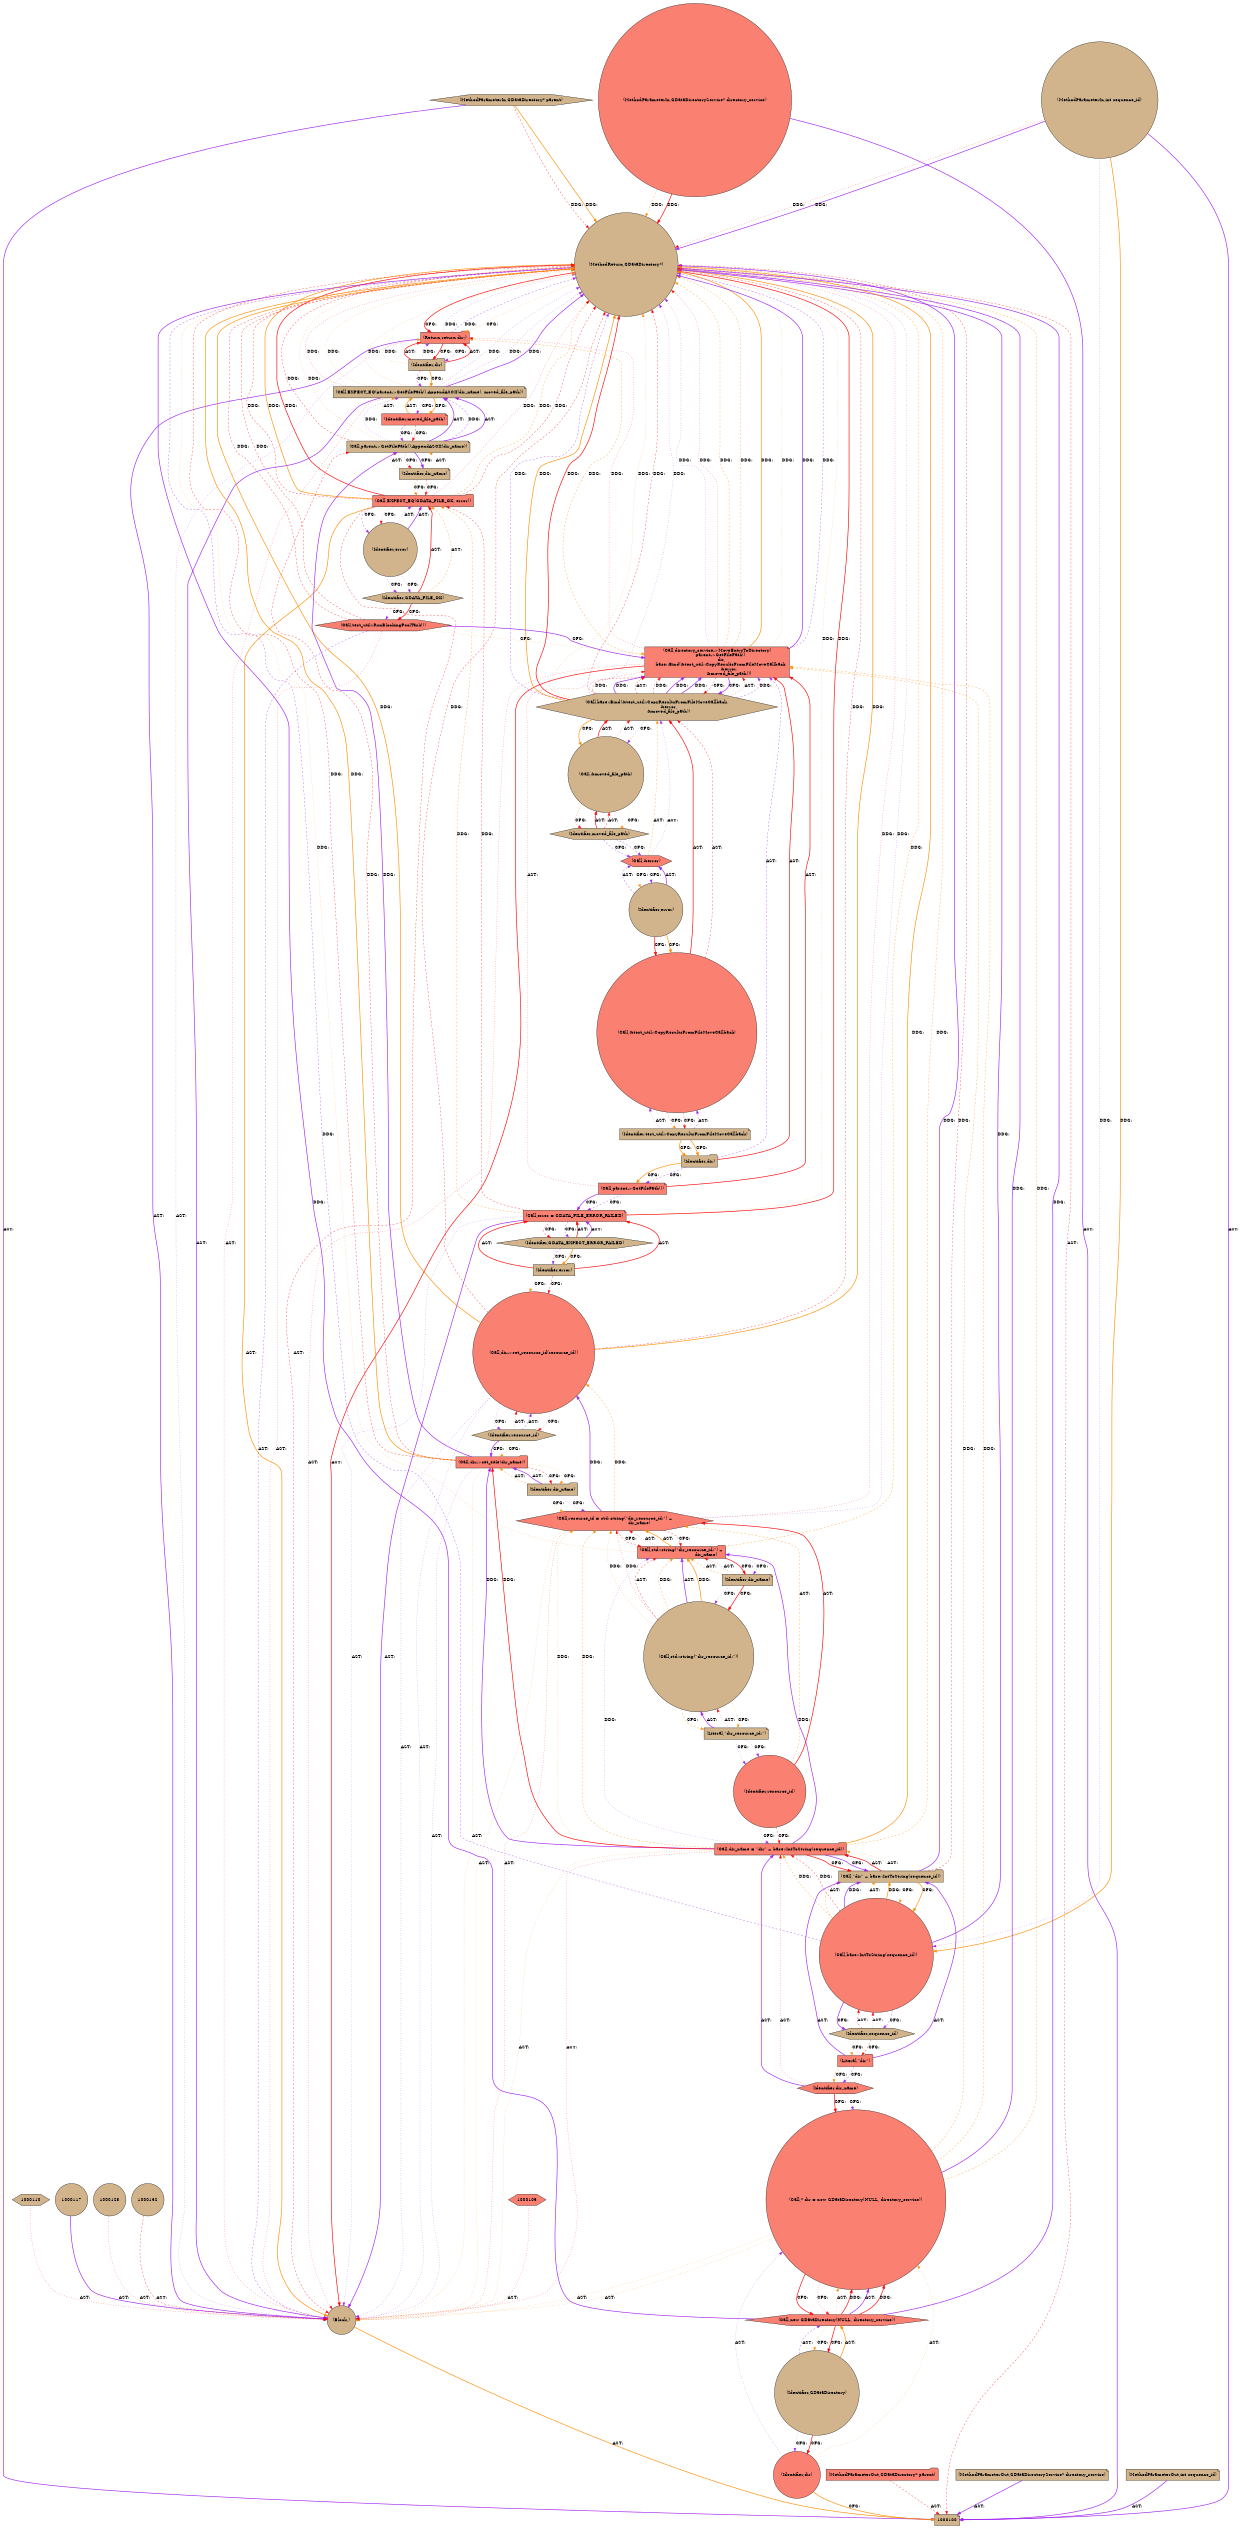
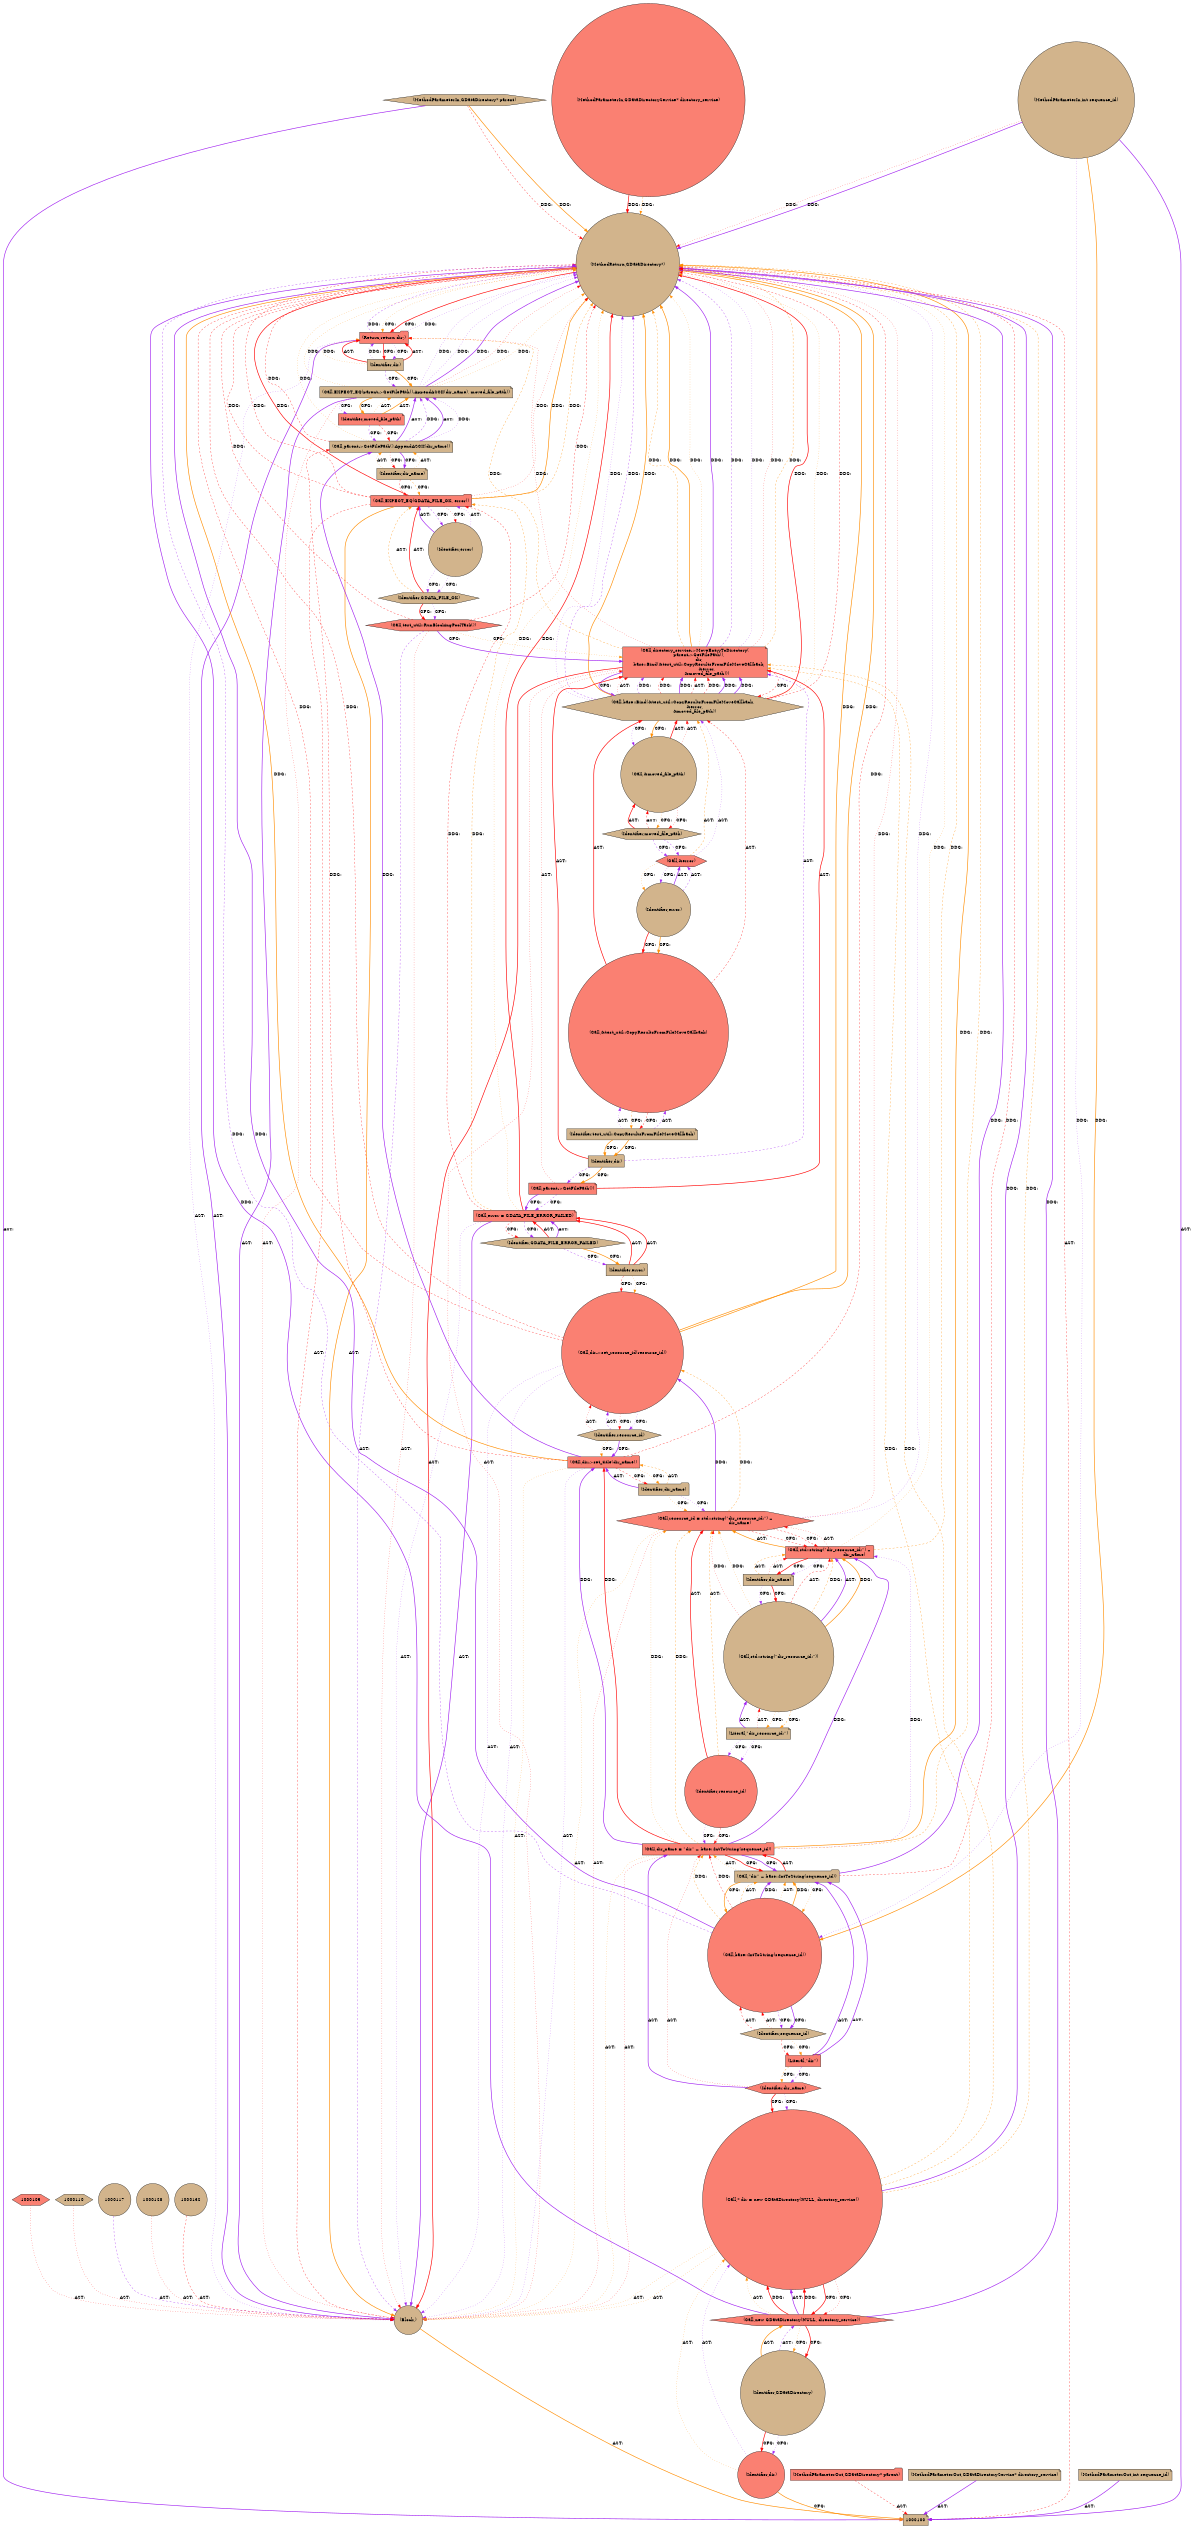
(575, 1243) -> (553, 1243)
(1088, 1303) -> none
(144, 2304) -> (189, 2304)
